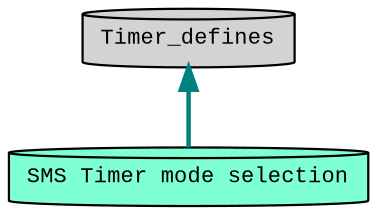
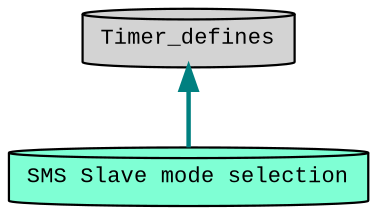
(189, 177) -> (189, 177)
